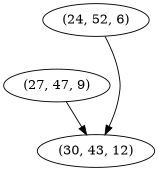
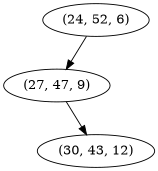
(120, 81) -> (79, 49)
